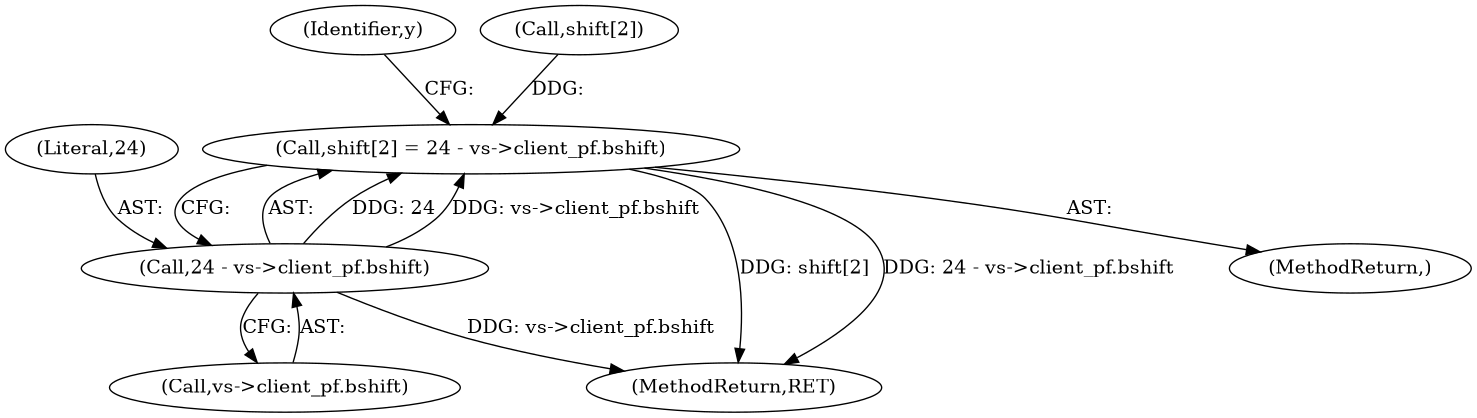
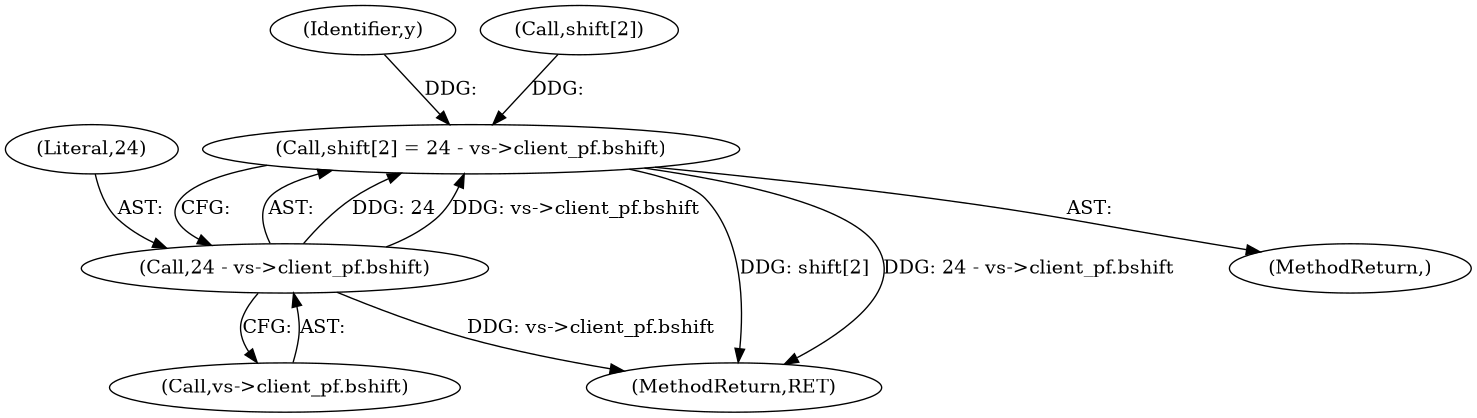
(453, 90) -> (454, 90)
